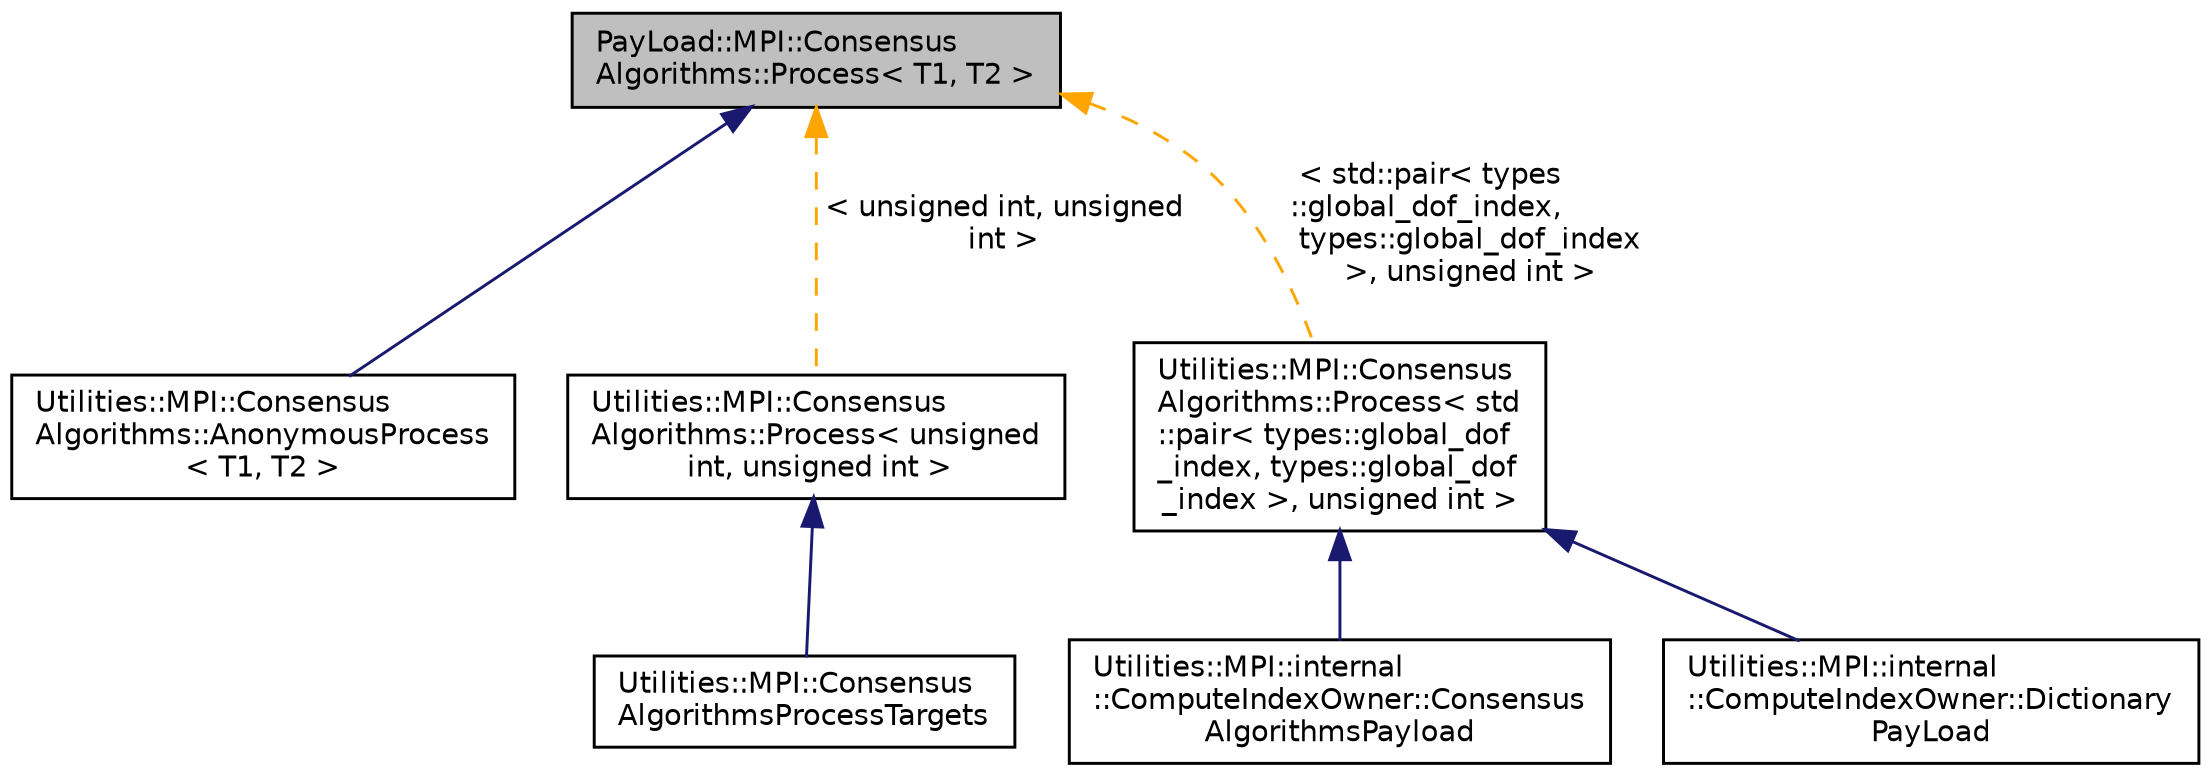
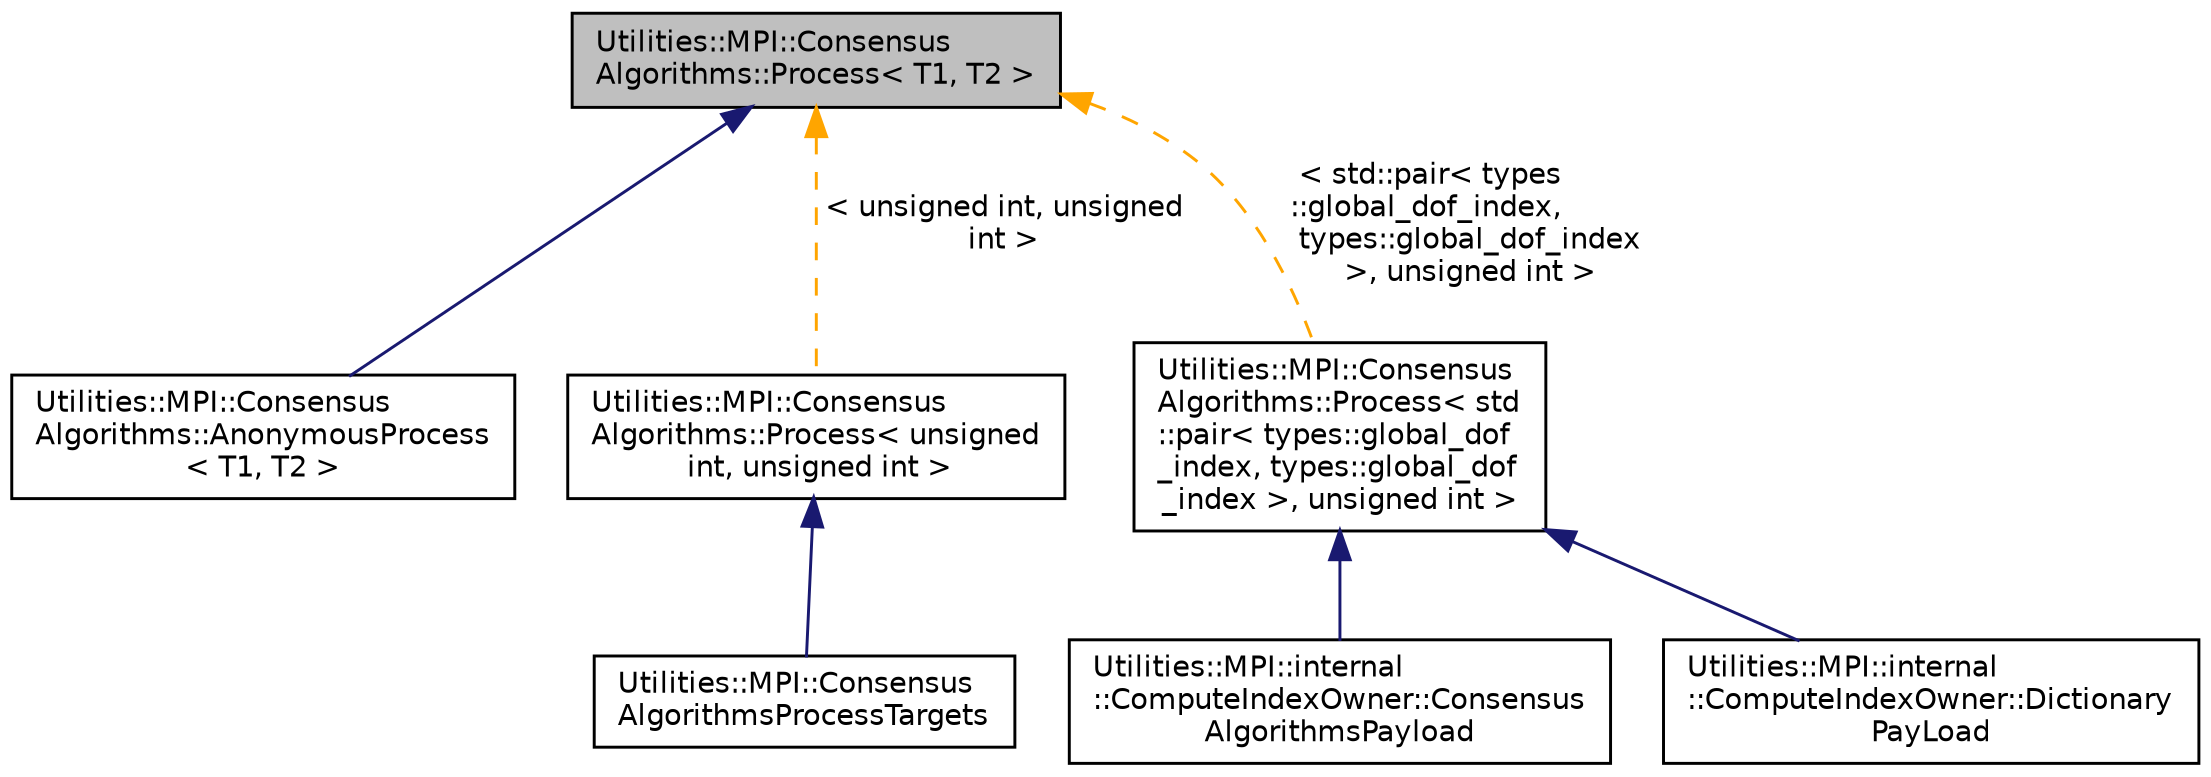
(816, 60) -> (816, 60)
